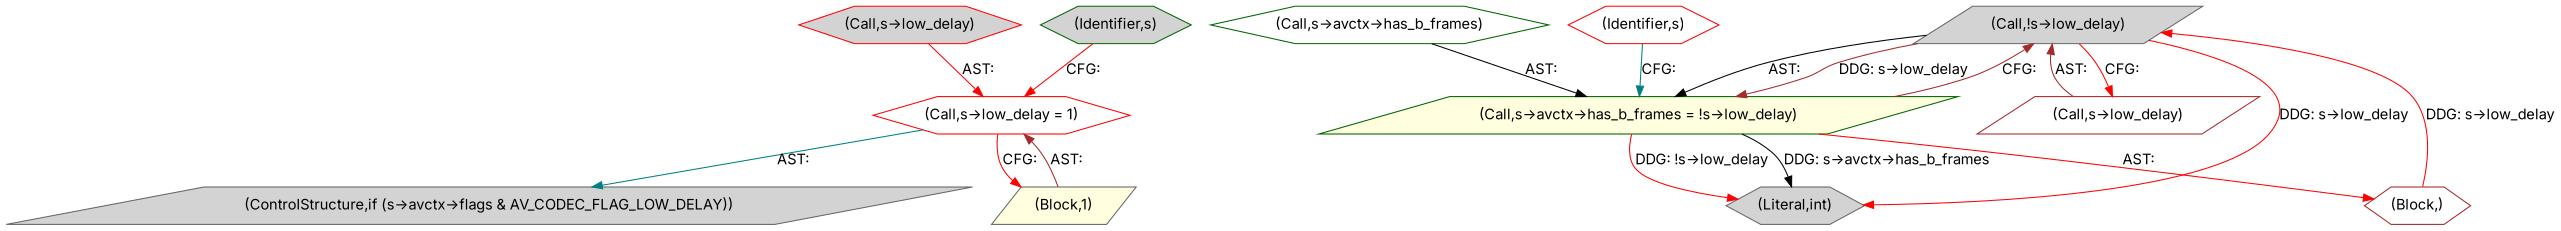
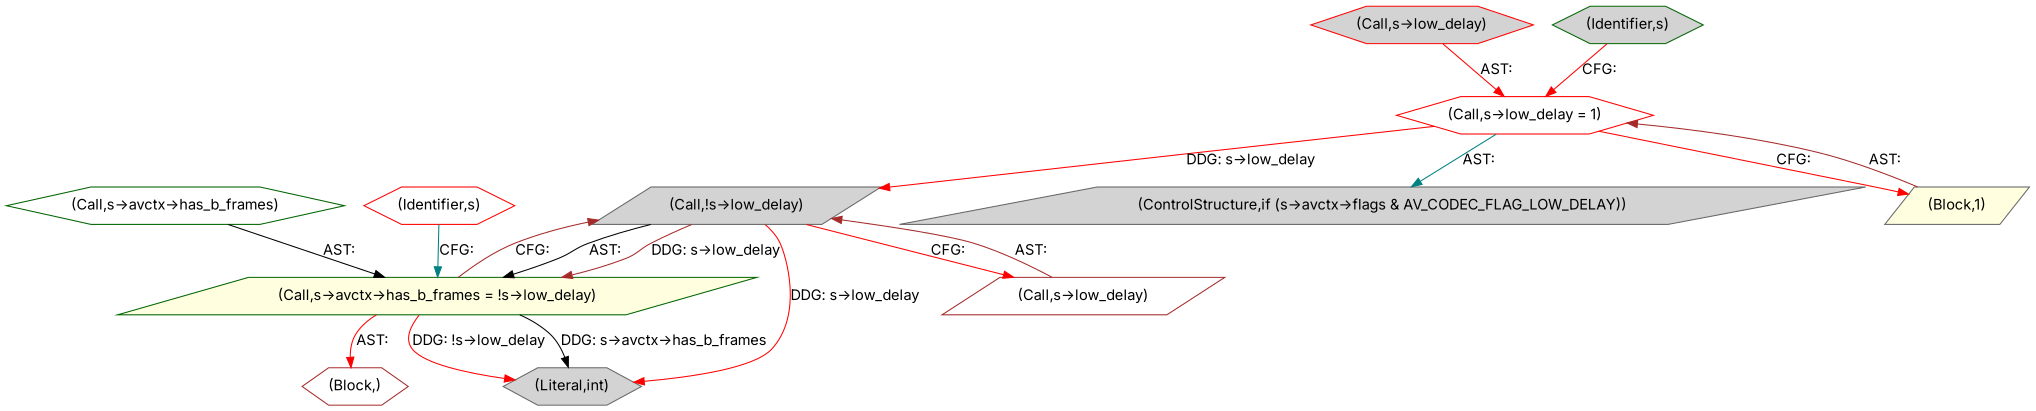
(2342, 62) -> (1162, 157)
